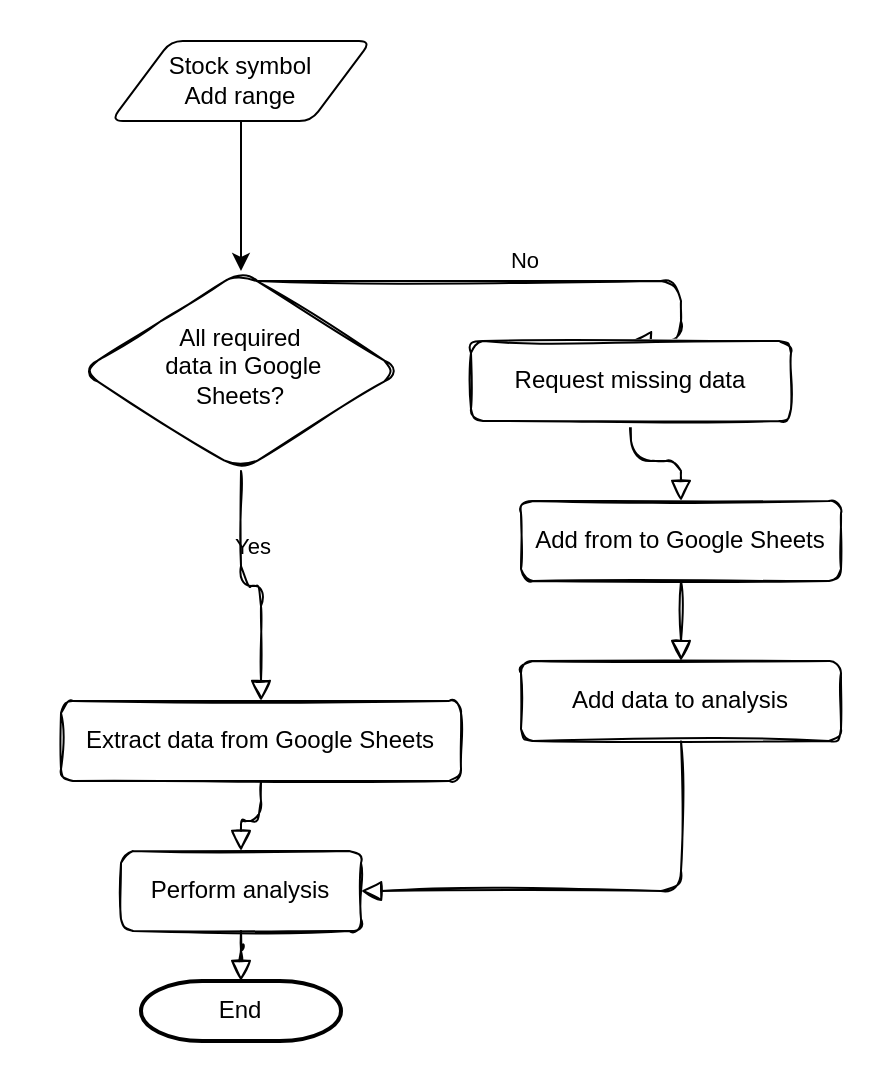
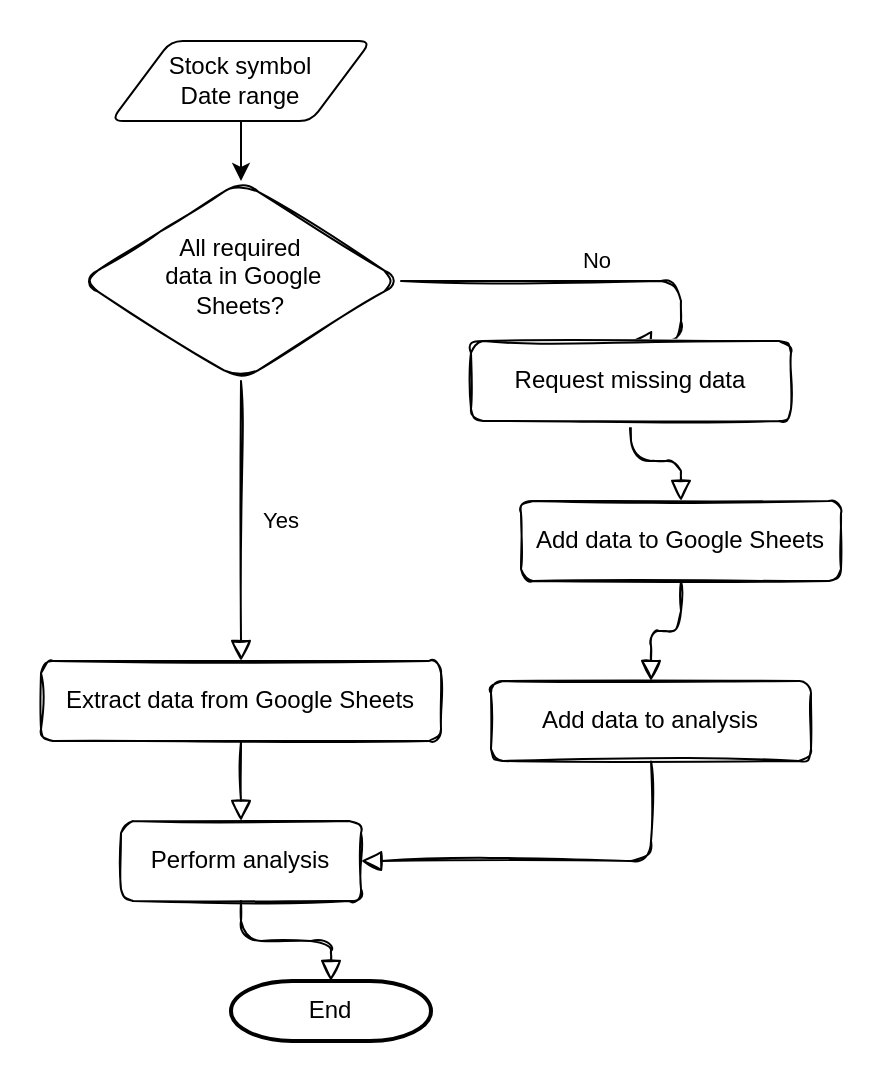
(241, 81) -> (241, 81)
(241, 371) -> (241, 281)
(681, 541) -> (681, 541)
(681, 701) -> (651, 721)
(261, 741) -> (241, 701)
(241, 891) -> (241, 861)
(241, 1011) -> (331, 1011)
